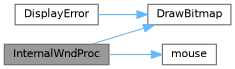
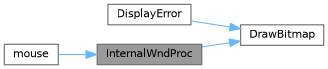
(130, 54) -> (72, 54)
